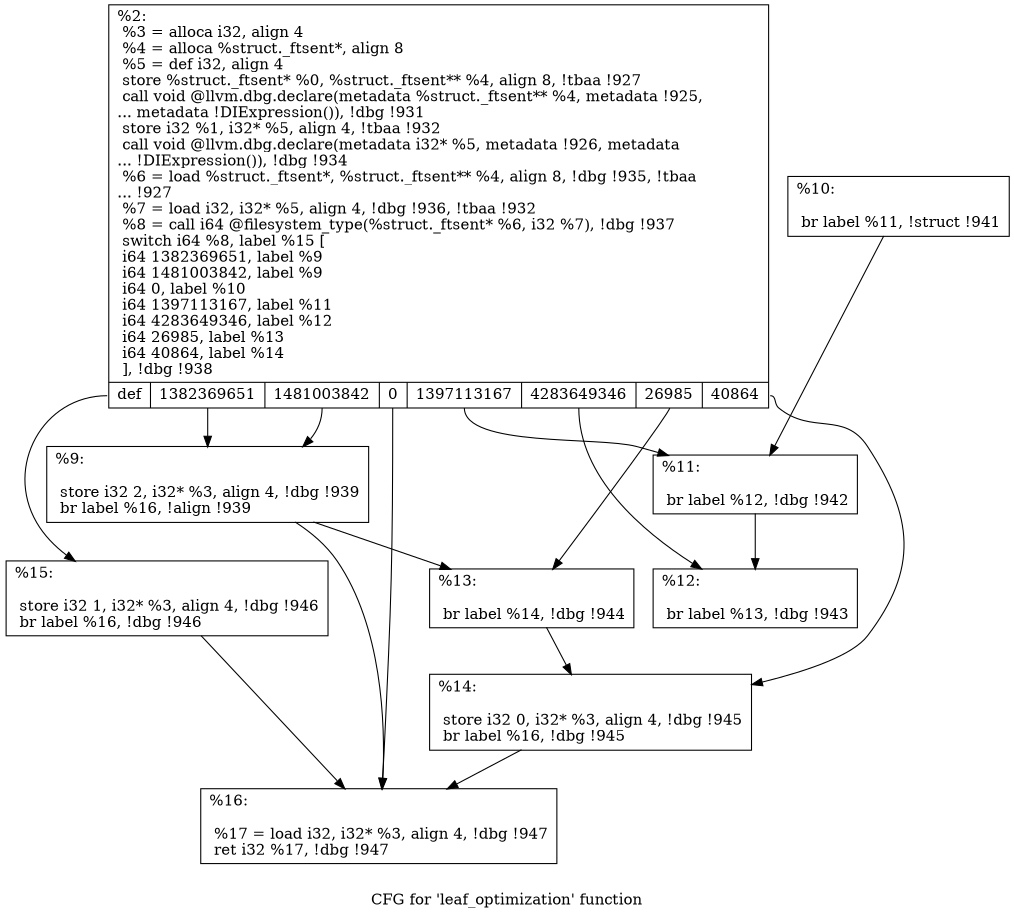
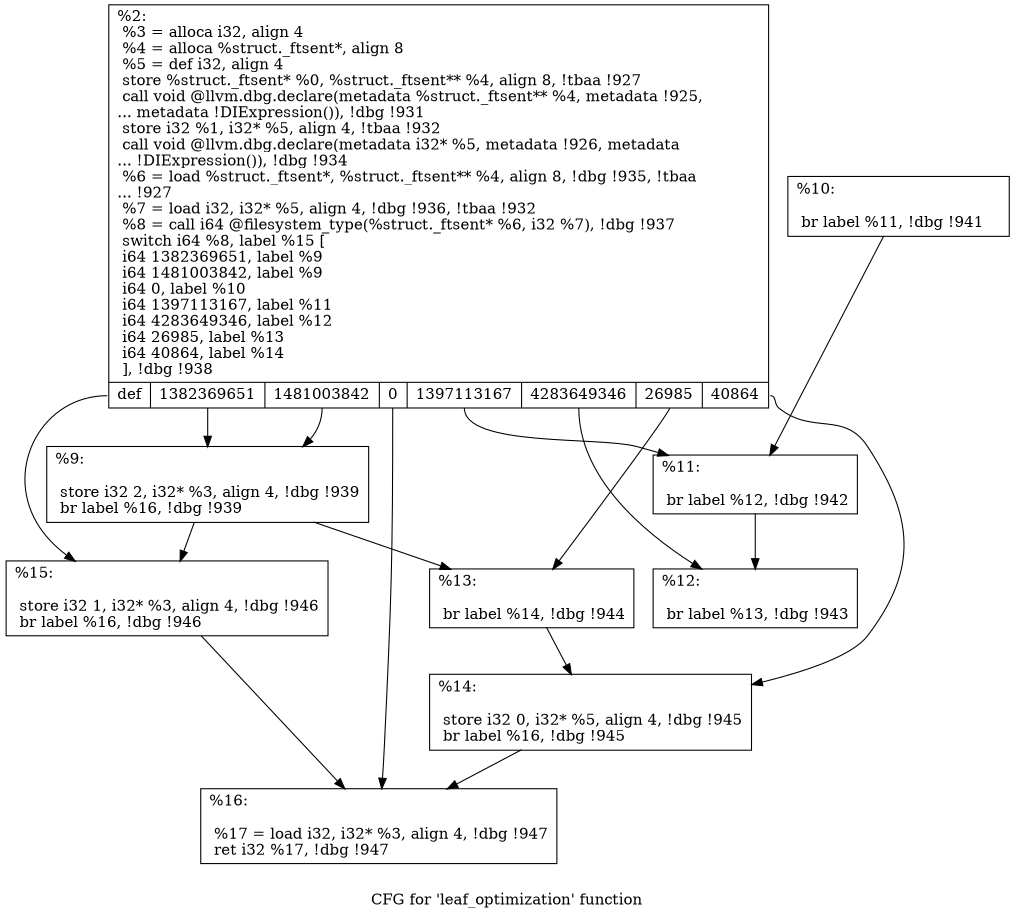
(899, 222) -> (890, 222)
(154, 509) -> (149, 509)
(370, 638) -> (189, 537)
(591, 720) -> (591, 720)
